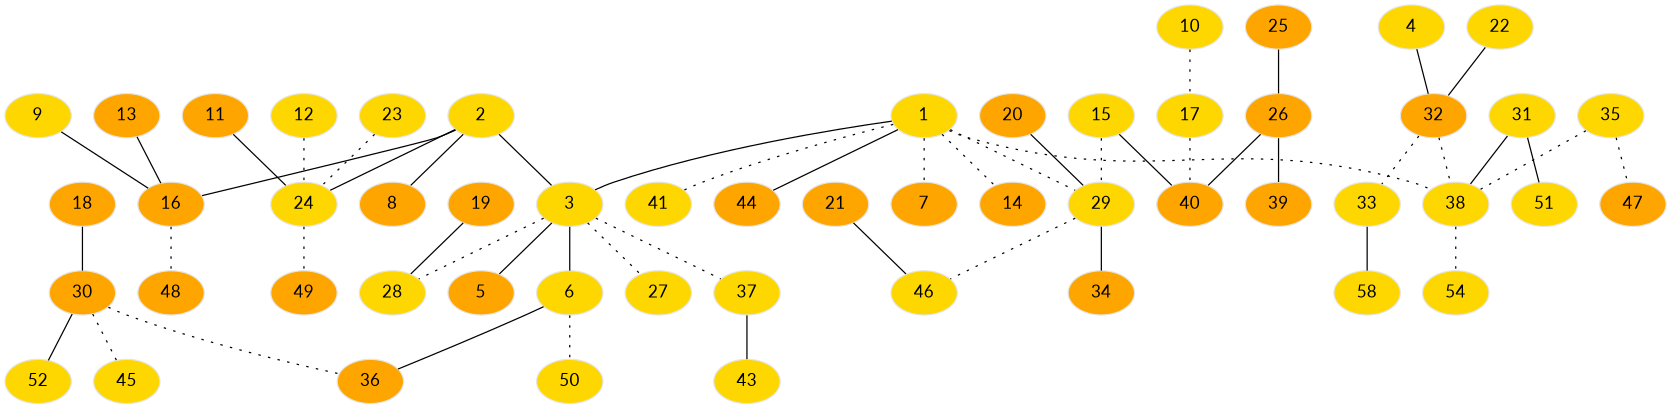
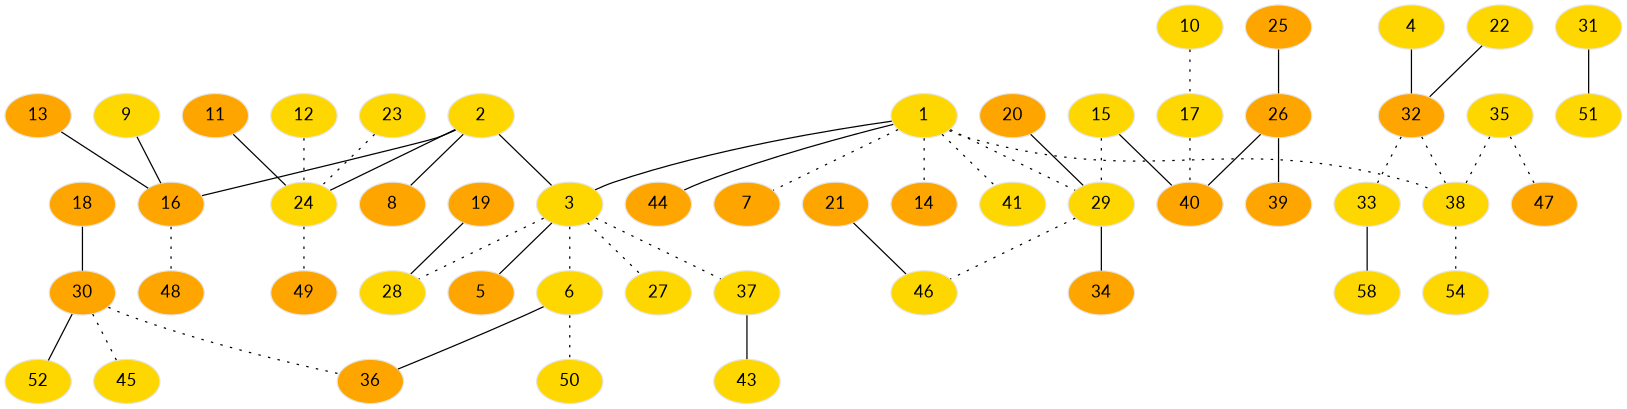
(1489, 160) -> none
(570, 249) -> (570, 249)
